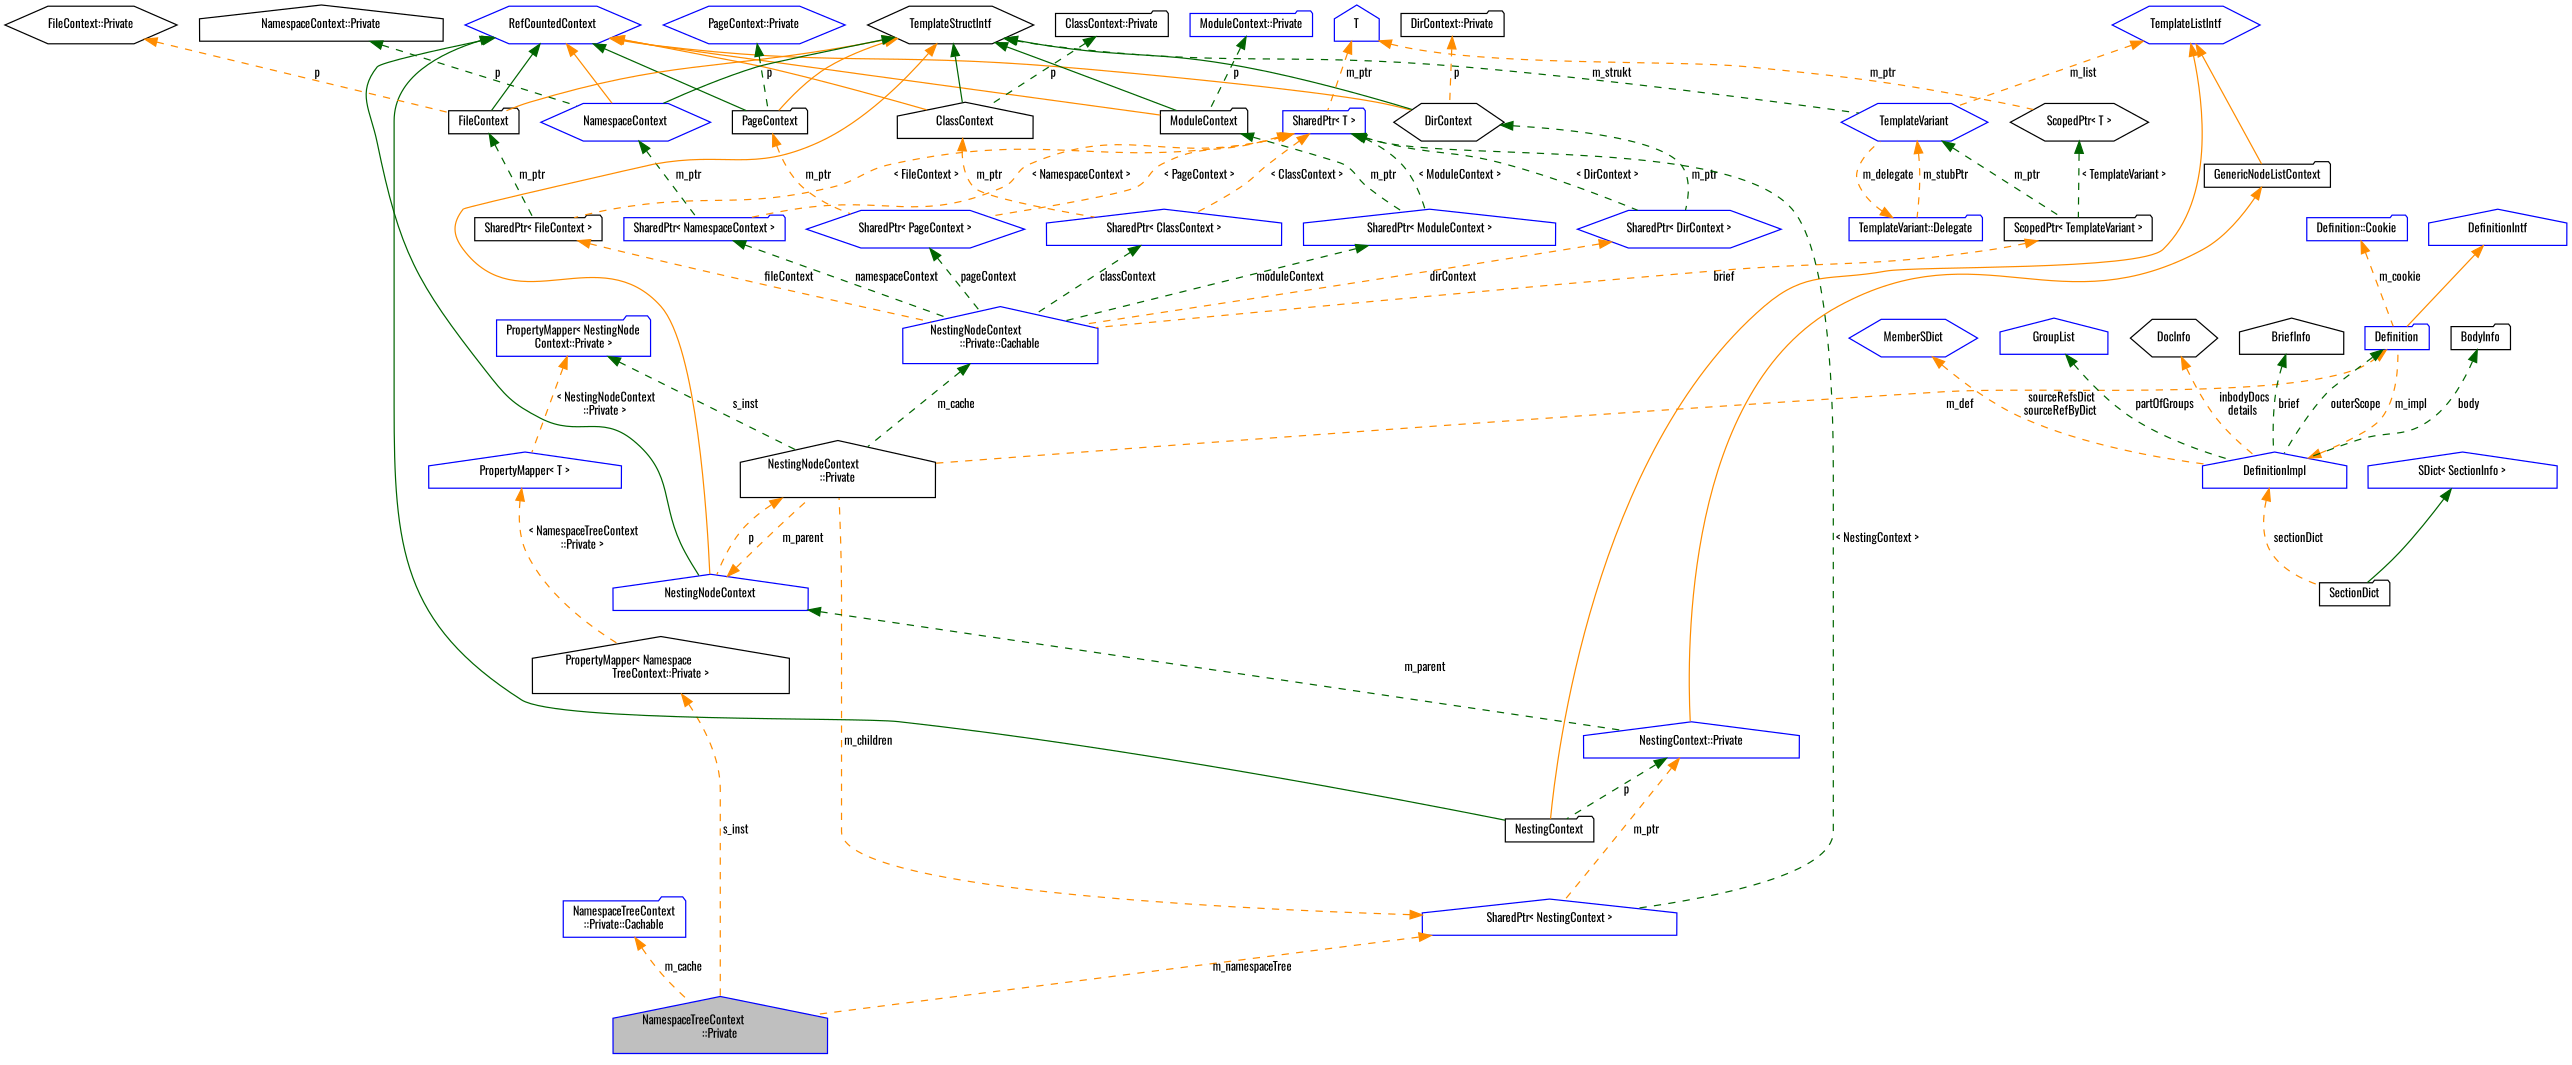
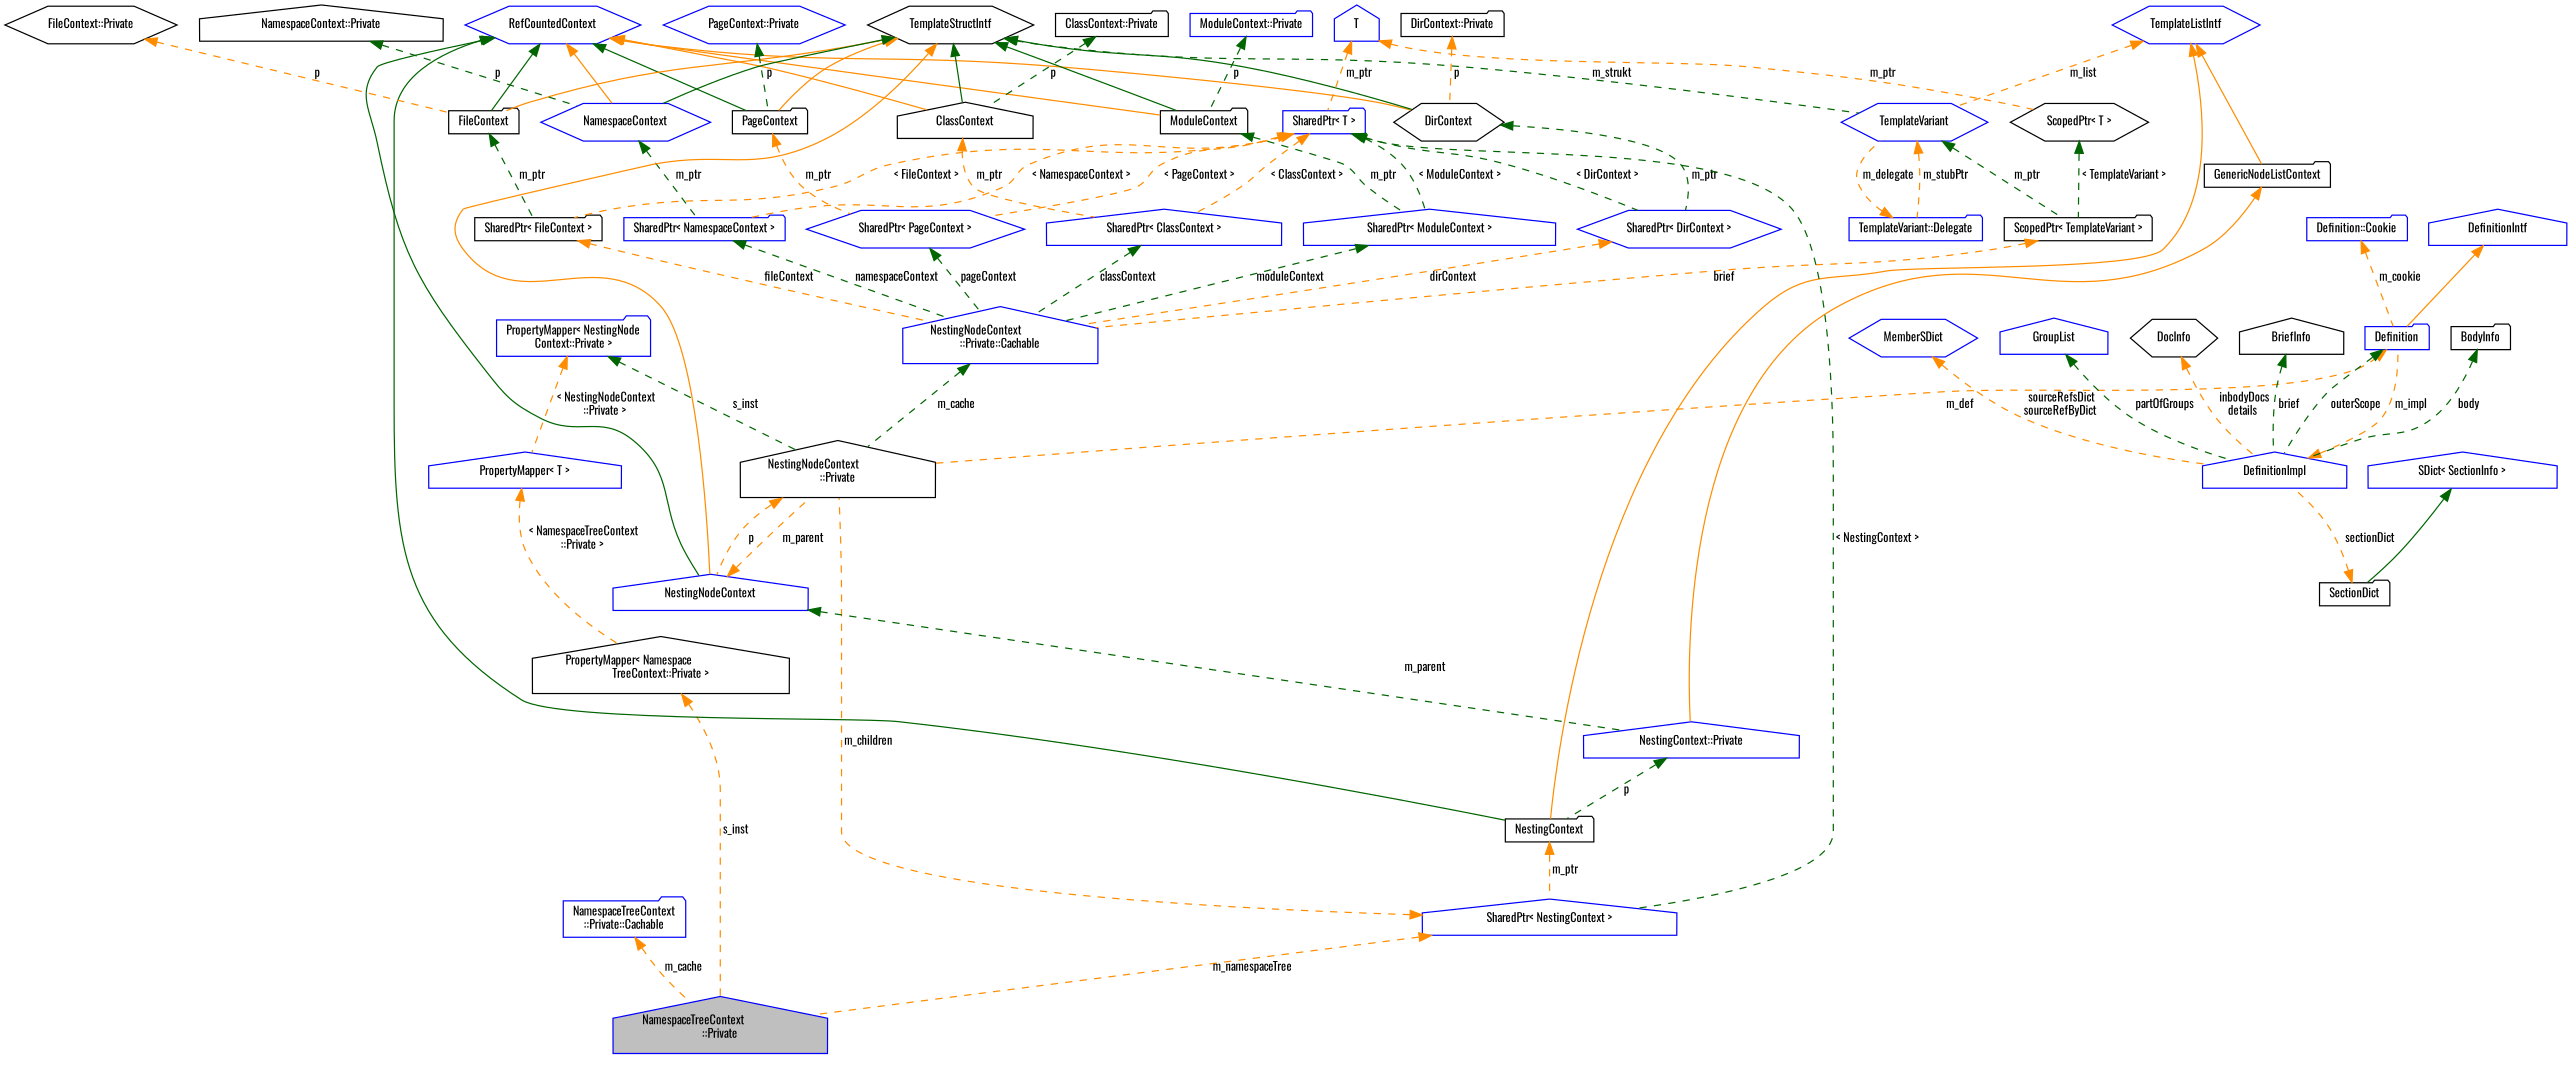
(2273, 555) -> (2328, 525)
(1618, 834) -> (1550, 877)
